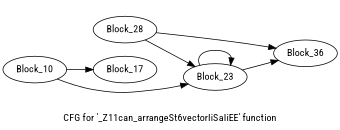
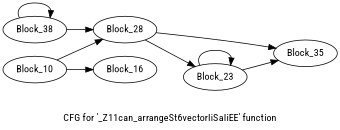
none -> (35, 30)
(305, 53) -> (305, 53)
(125, 70) -> (125, 70)
(118, 92) -> (76, 51)
